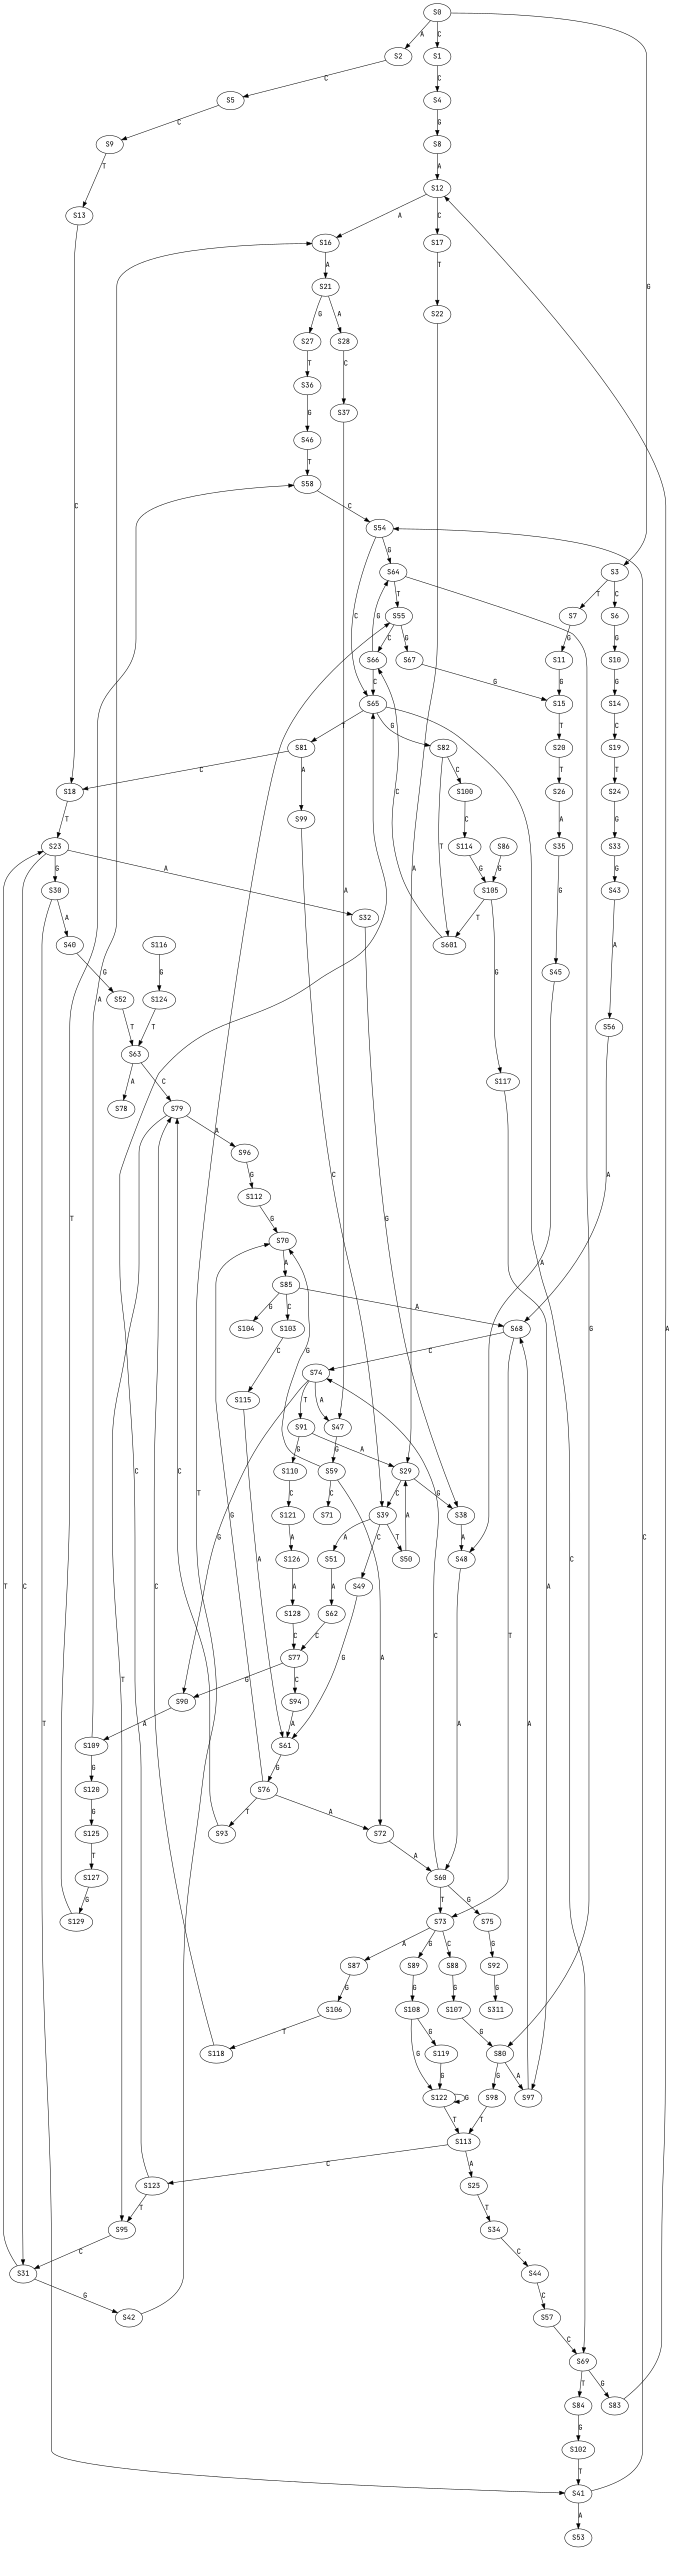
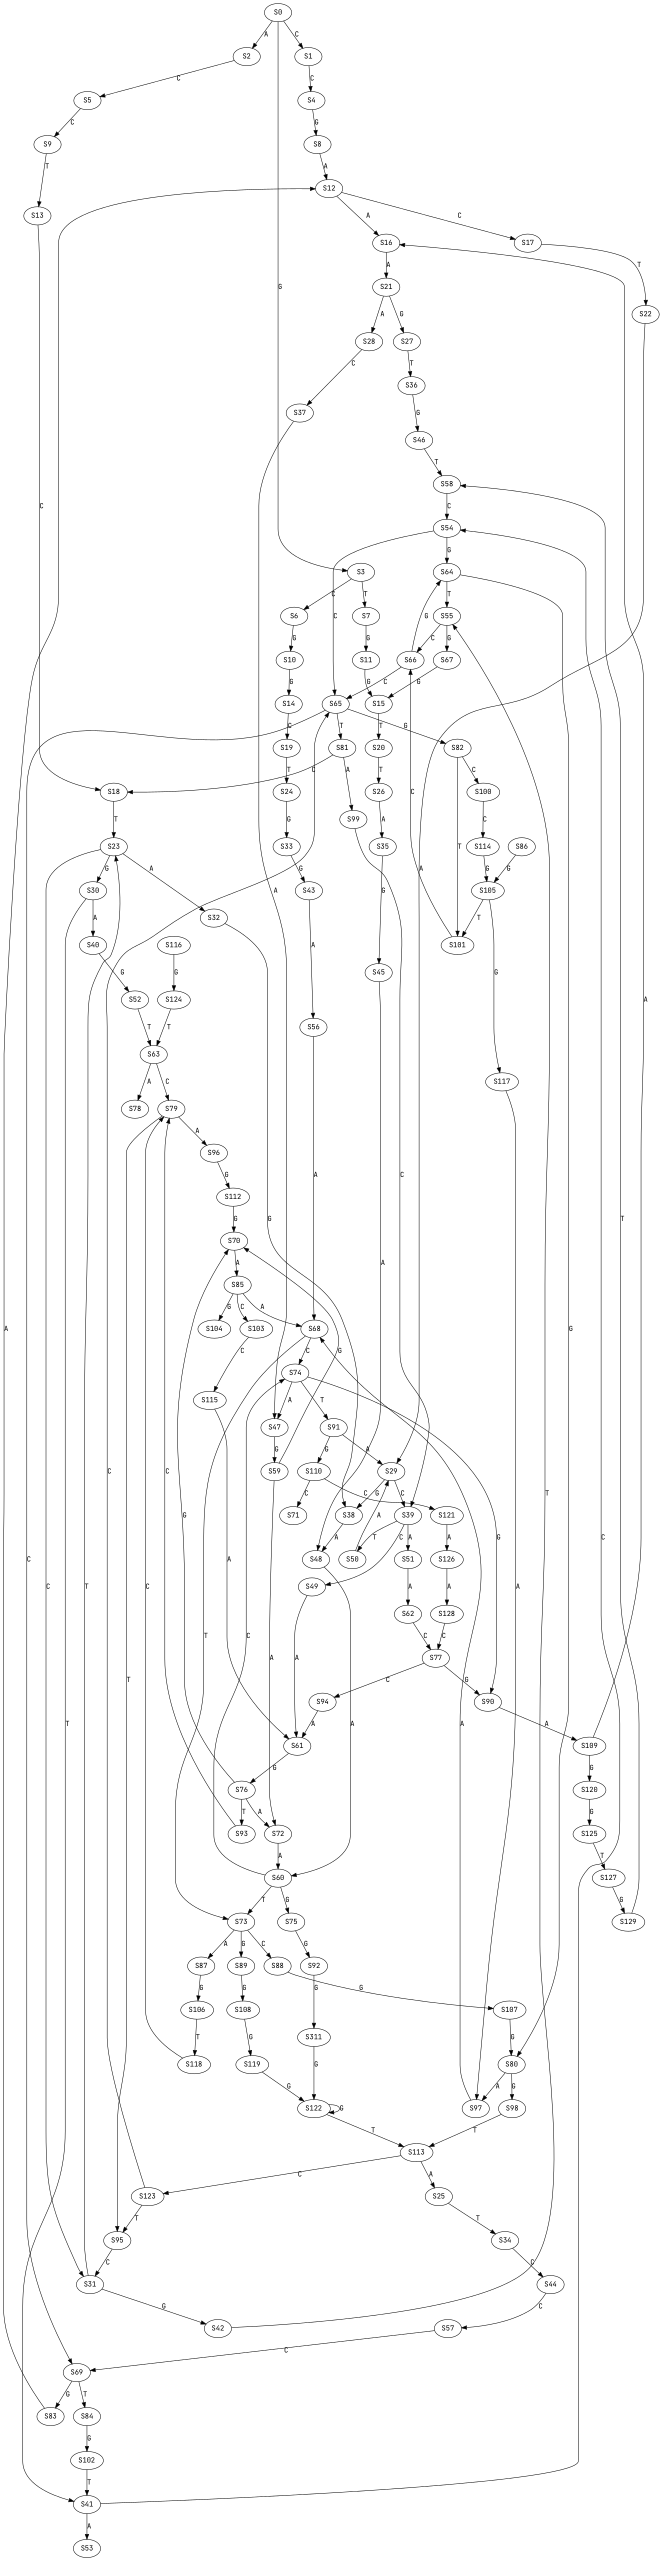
(449, 945) -> (458, 945)
(330, 1491) -> (305, 1491)
(344, 1658) -> (297, 1658)
(414, 2054) -> (314, 2070)
